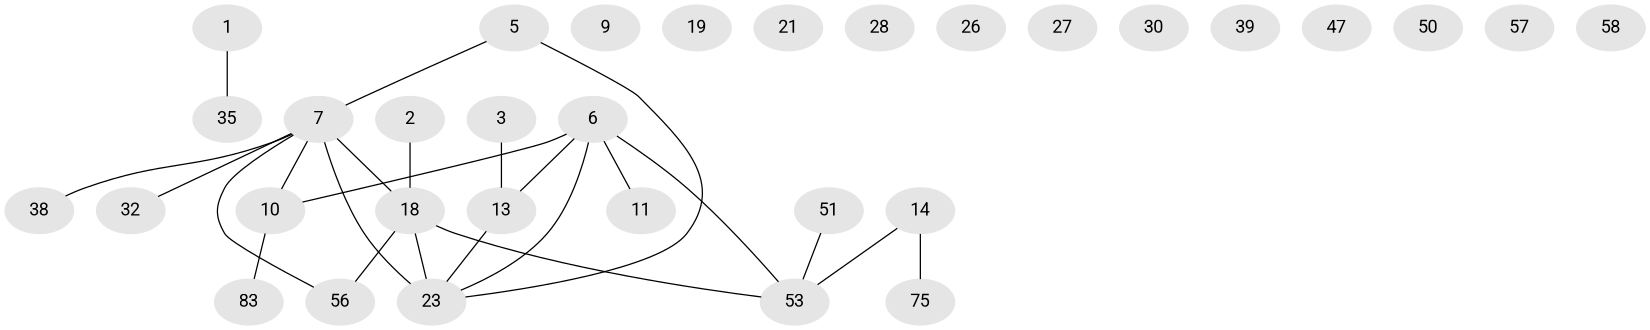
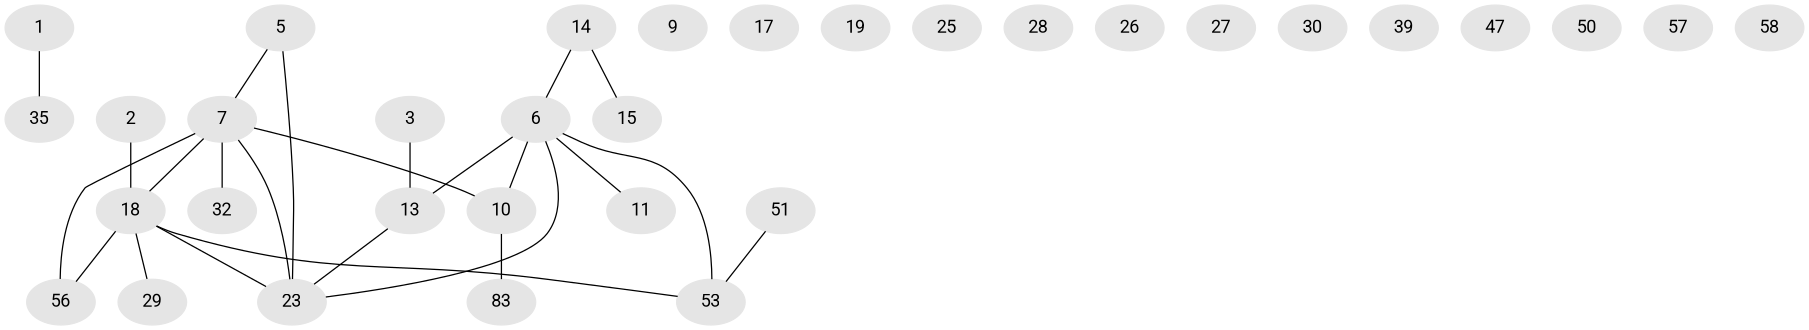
none -> (764, 28)
(788, 28) -> (947, 28)
(39, 211) -> none
(857, 256) -> (559, 74)
none -> (152, 302)
(920, 302) -> (627, 119)
